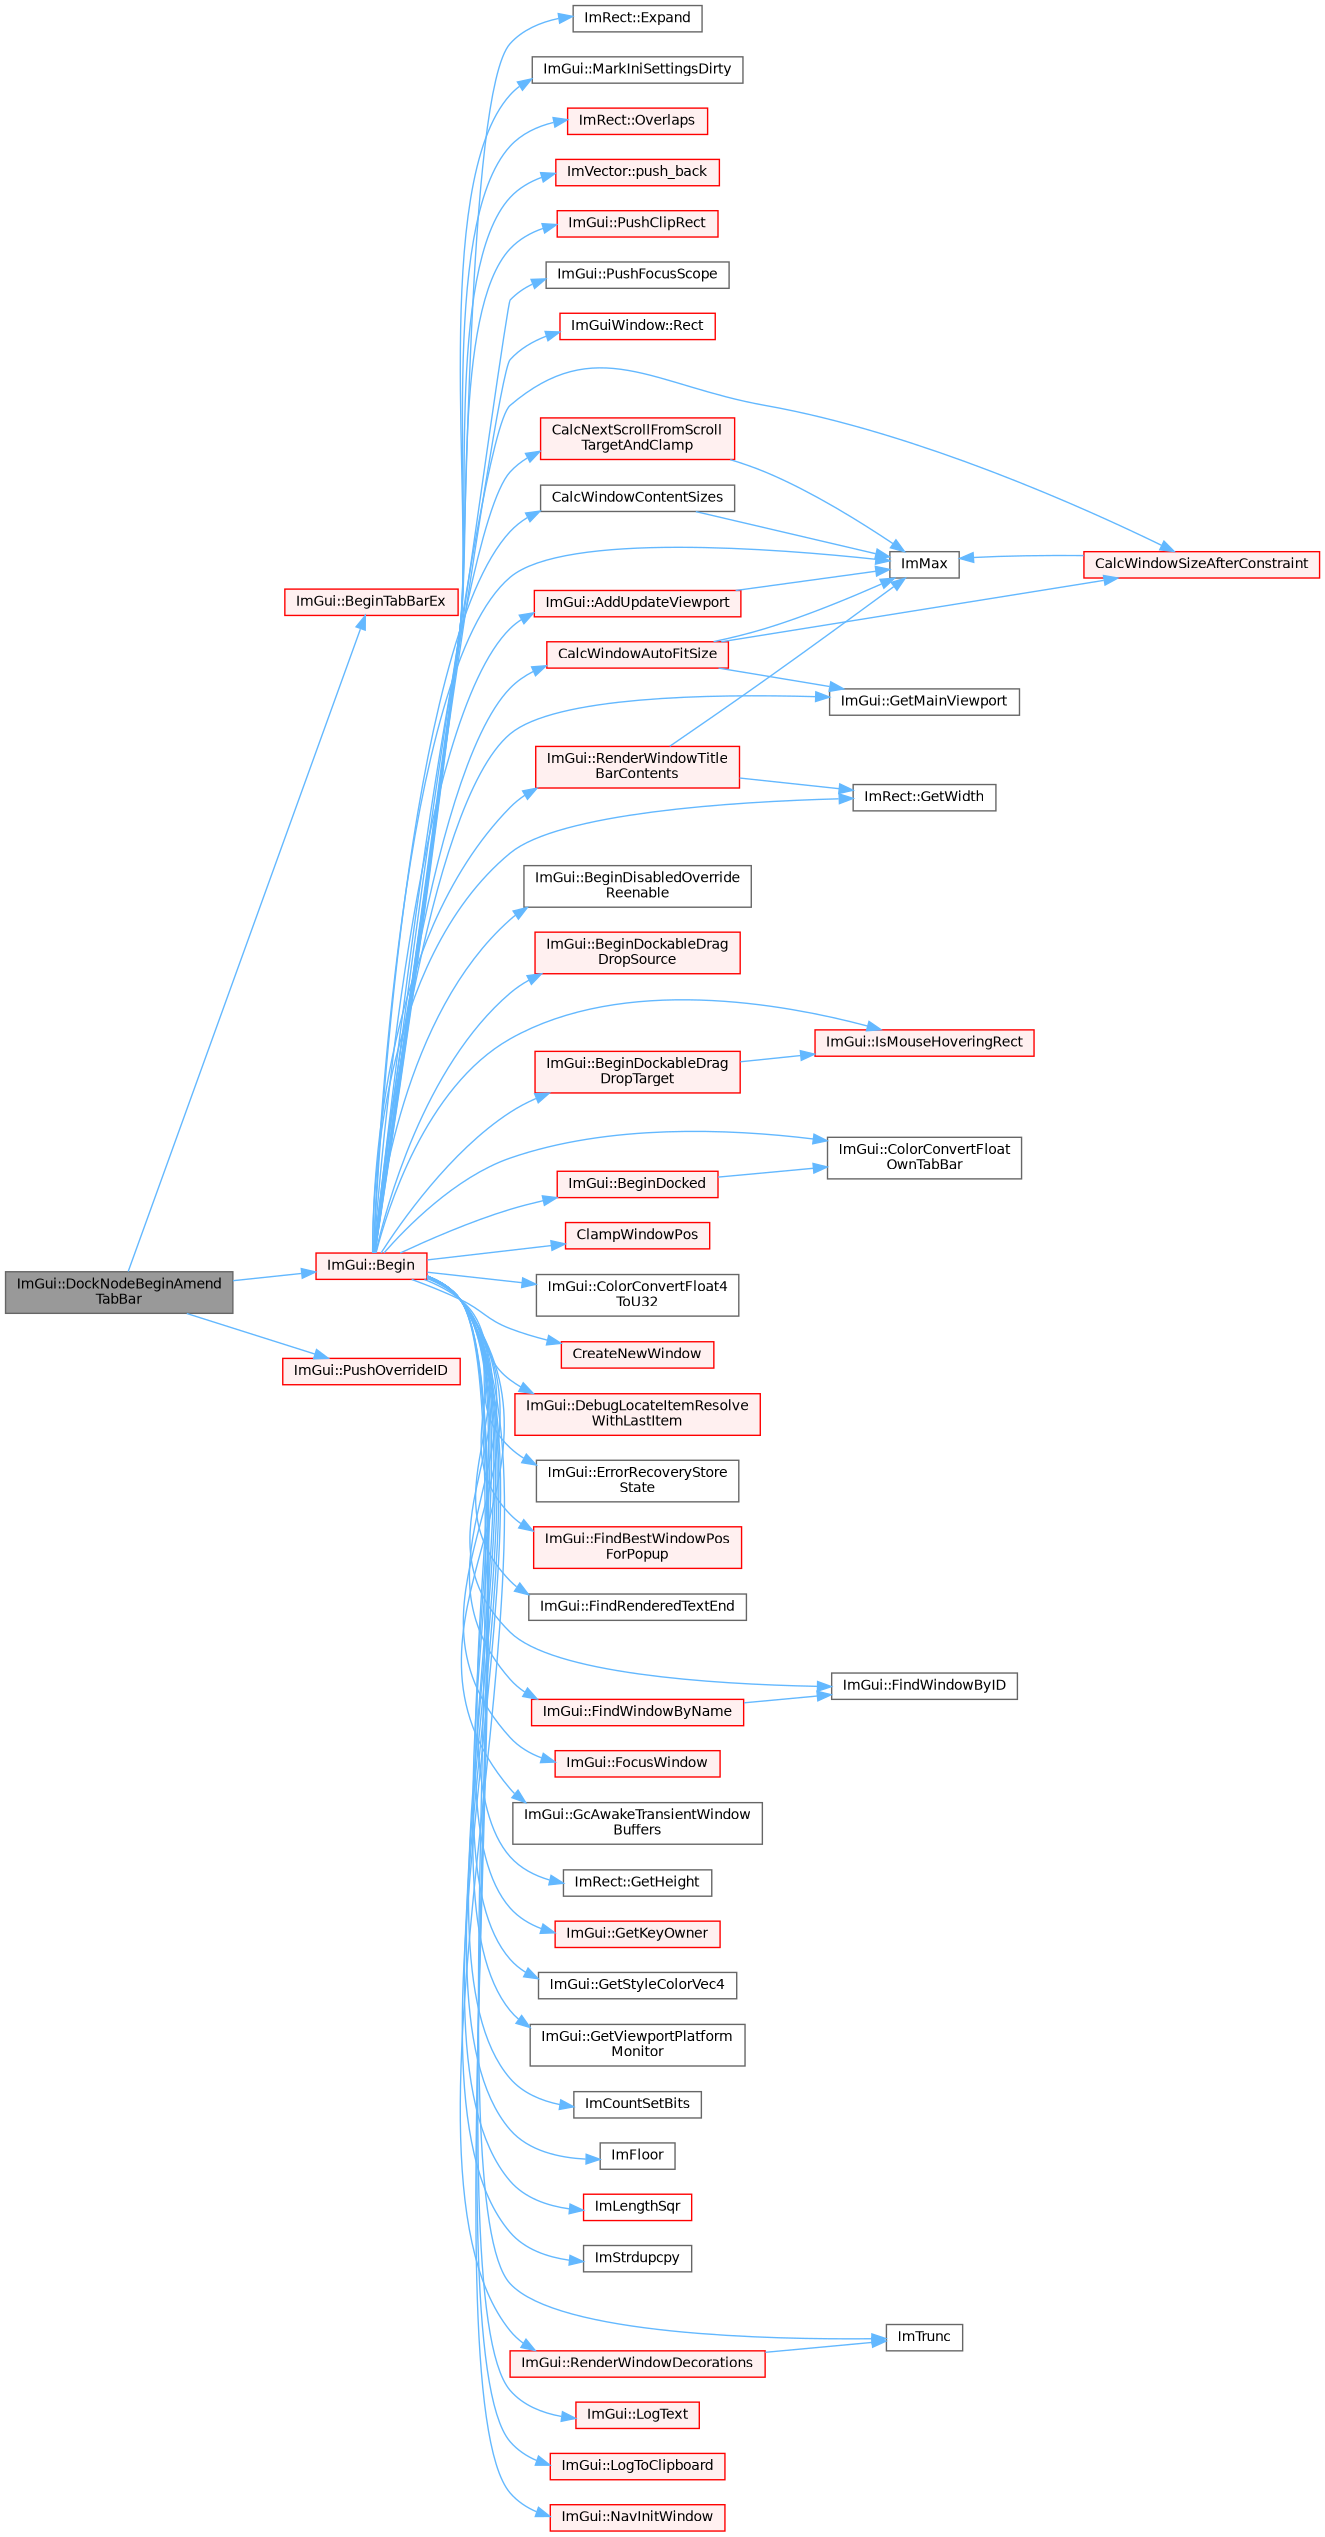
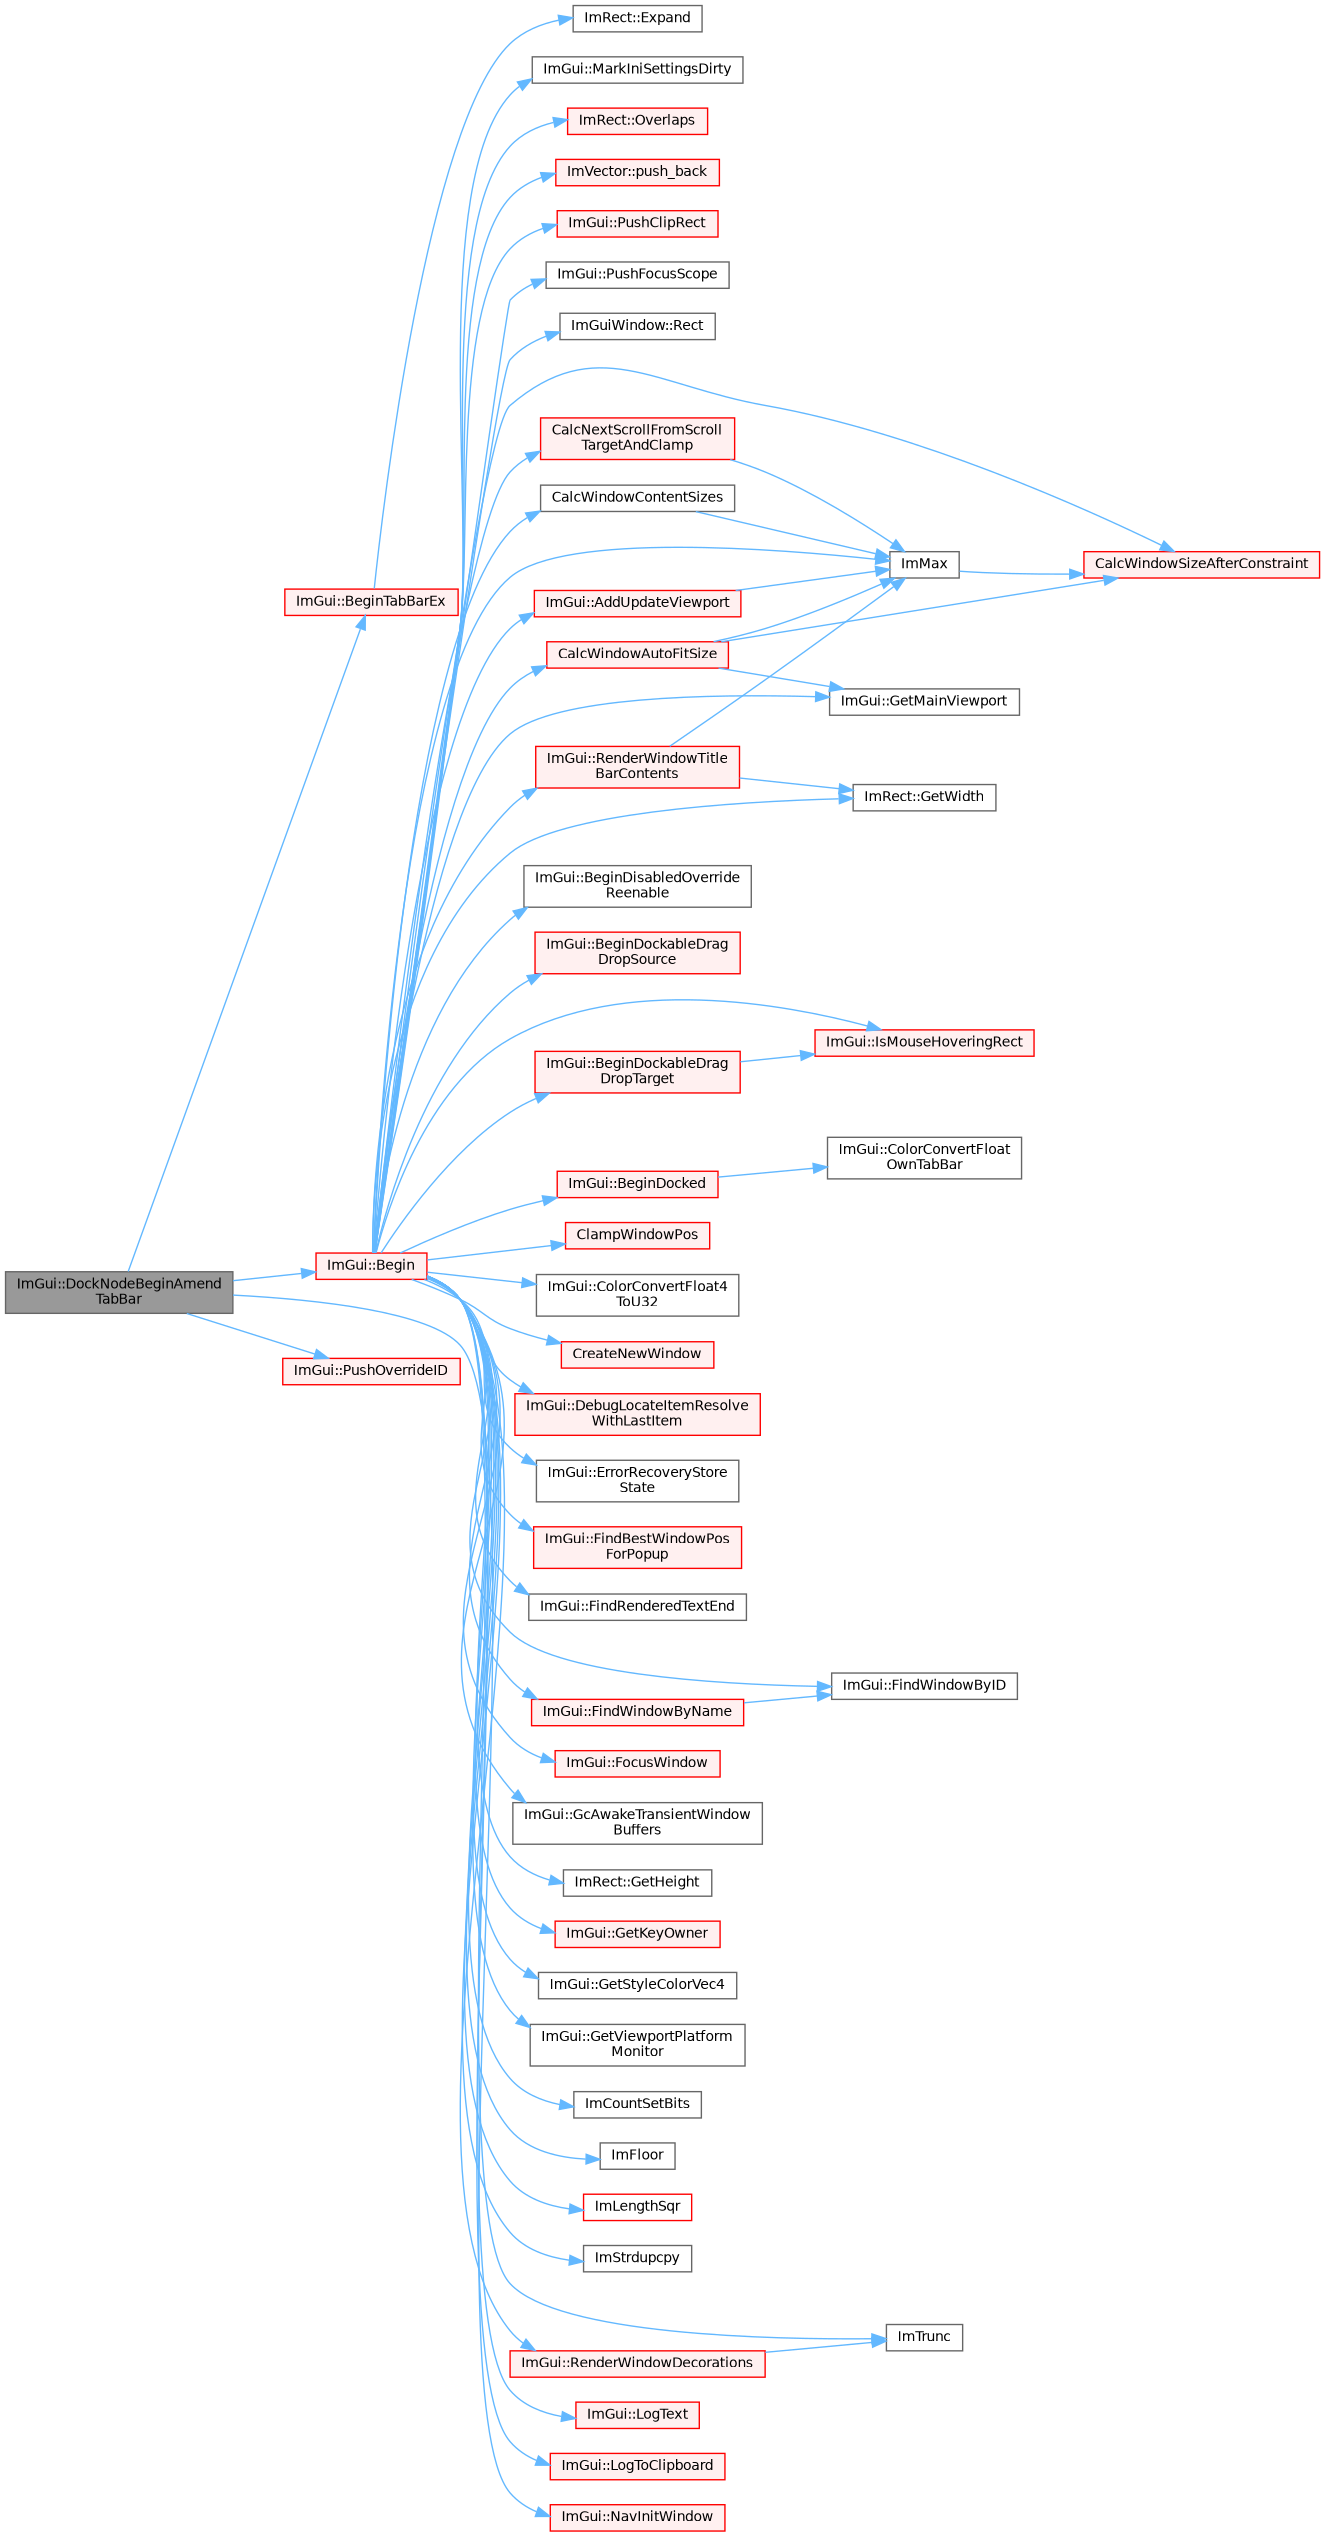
(638, 326) -> (638, 326)
(1029, 556) -> (1014, 574)
(461, 621) -> (422, 281)
(581, 1140) -> none
(482, 1893) -> (489, 1817)
